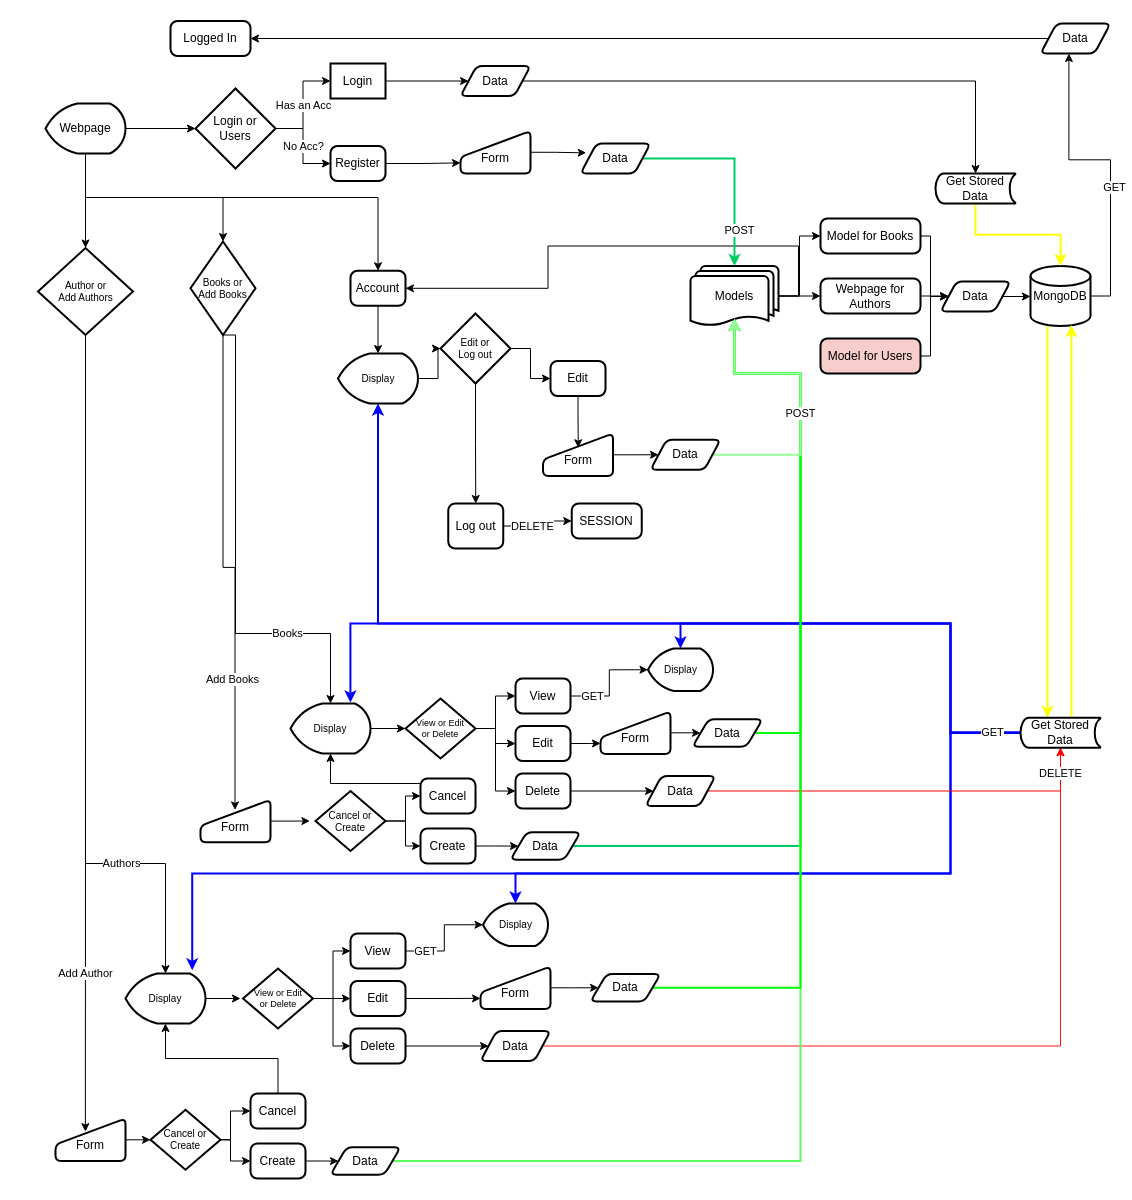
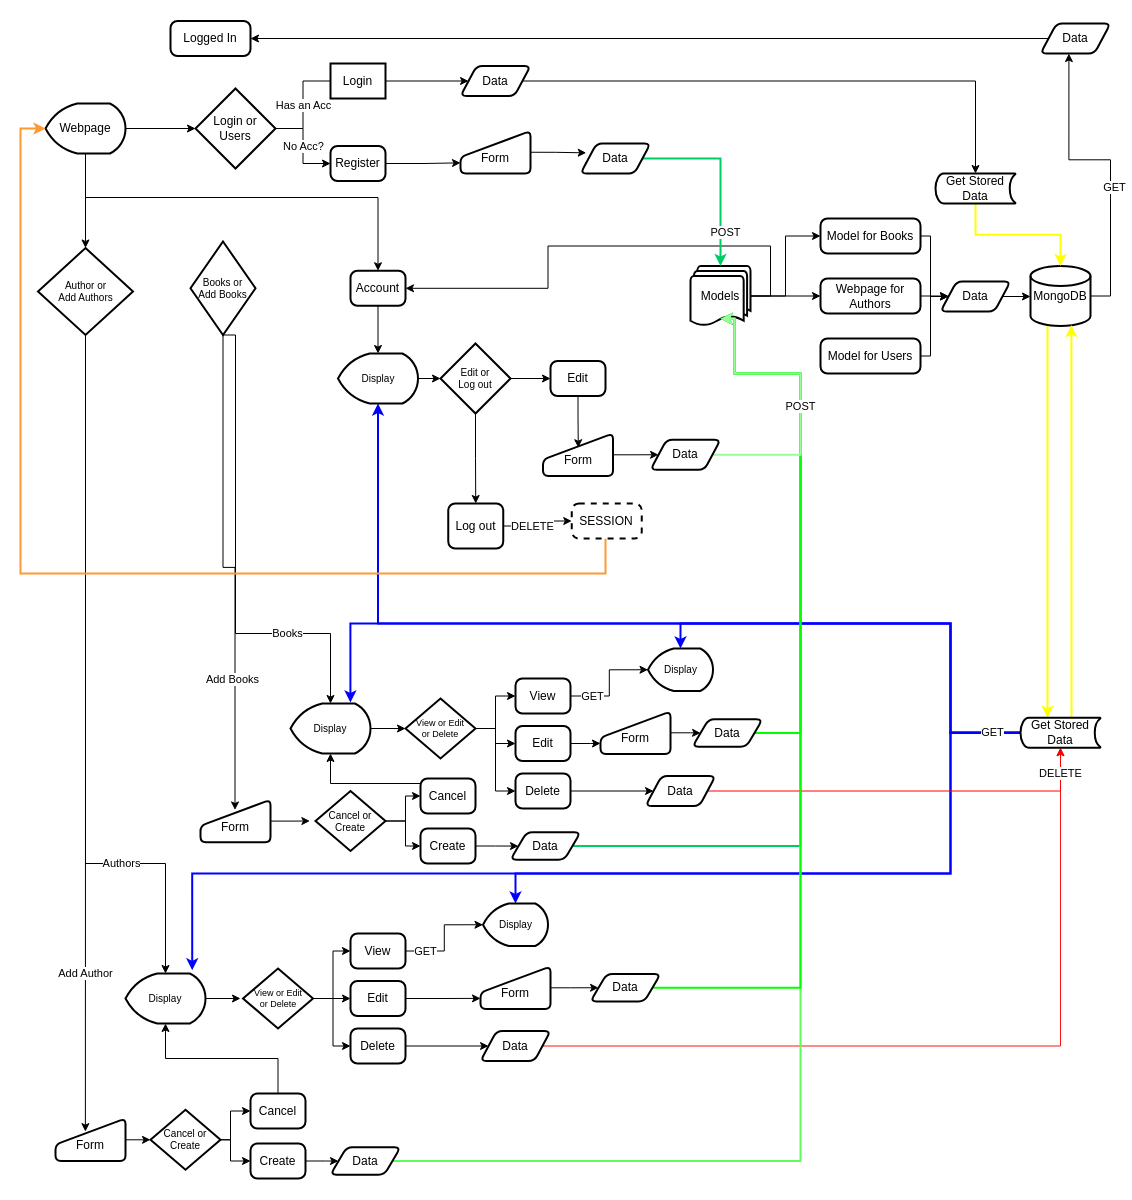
(322, 81) -> (324, 81)
(223, 217) -> none
(735, 296) -> (721, 296)
(476, 349) -> (476, 379)
(871, 356) -> (871, 356)
(607, 521) -> (607, 521)
none -> (101, 574)
